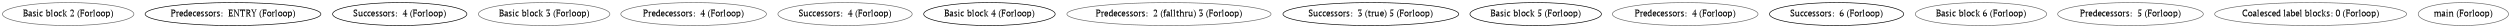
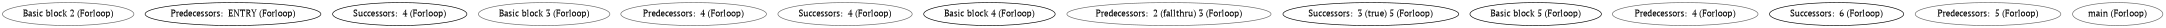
(1981, 14) -> none
(2311, 14) -> none
